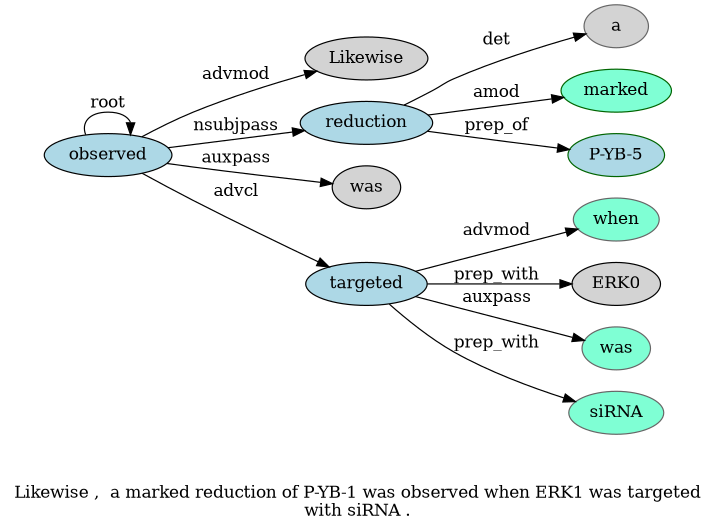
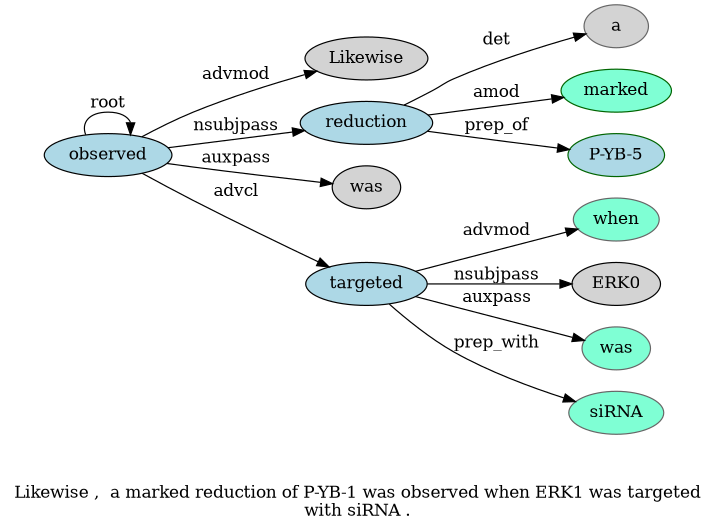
(497, 275) -> (497, 275)
